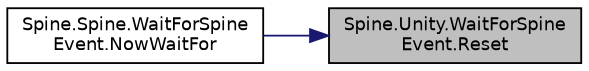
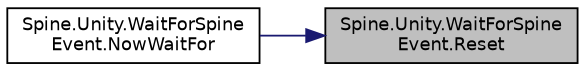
(135, 36) -> (133, 36)
